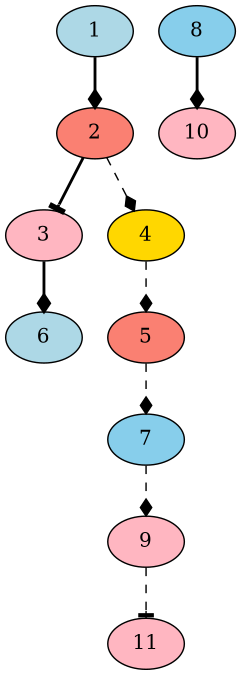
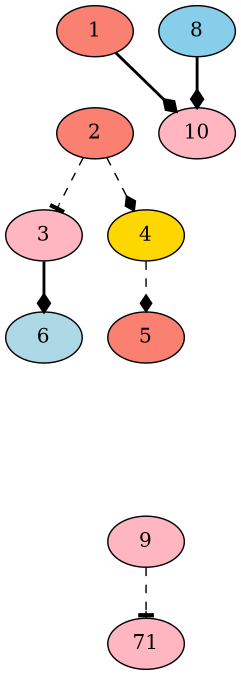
(95, 31) -> (95, 31)
(95, 74) -> (140, 76)
(71, 181) -> (71, 181)
(146, 440) -> none
(146, 644) -> (146, 644)
